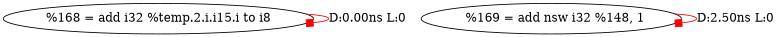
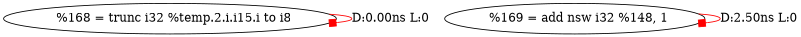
(158, 19) -> (170, 19)
